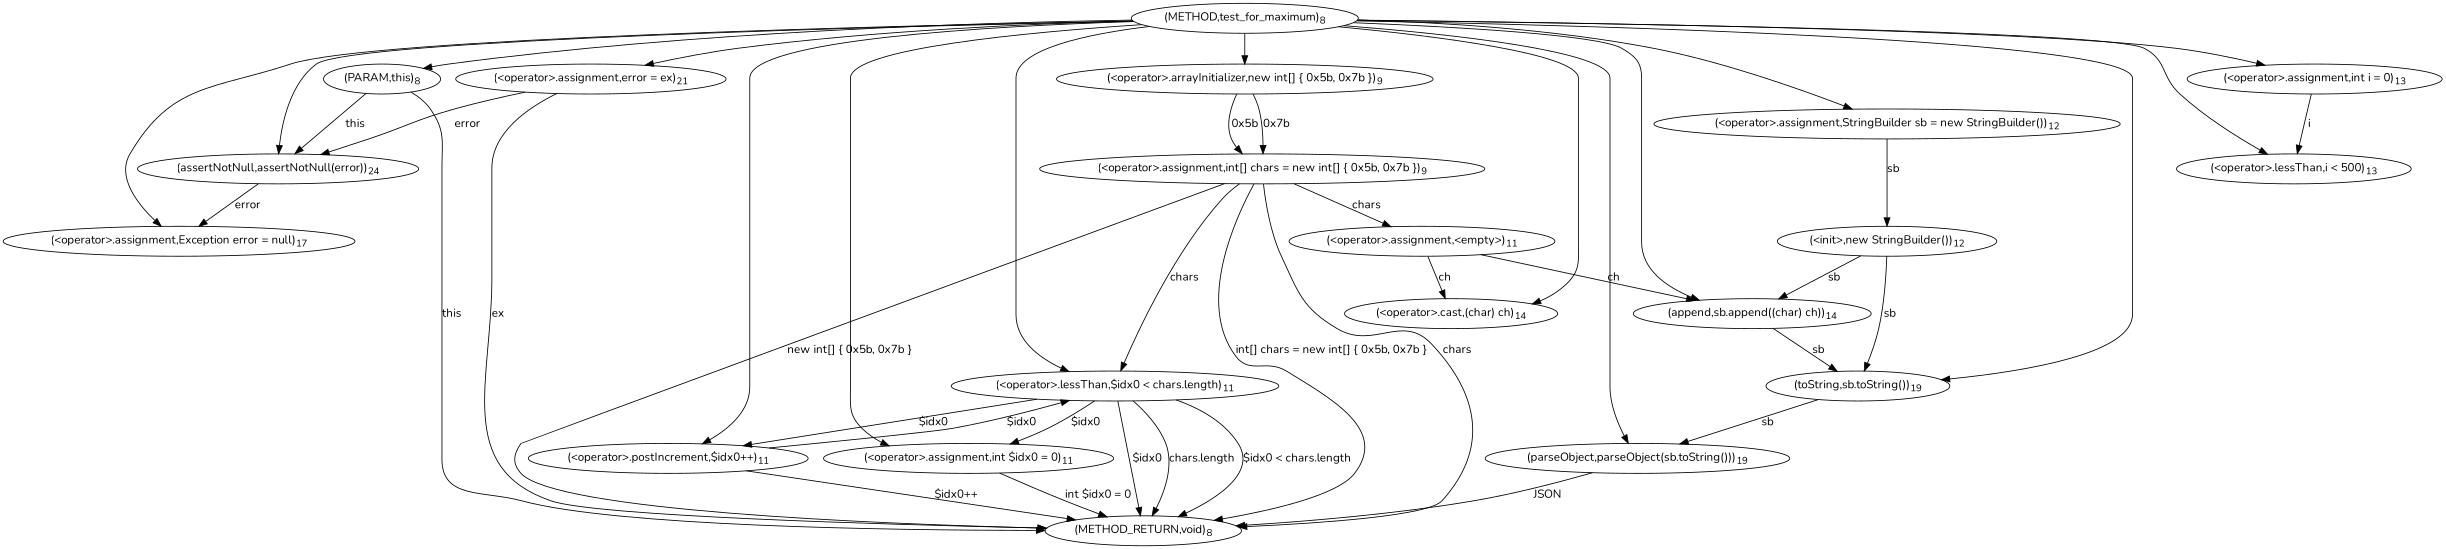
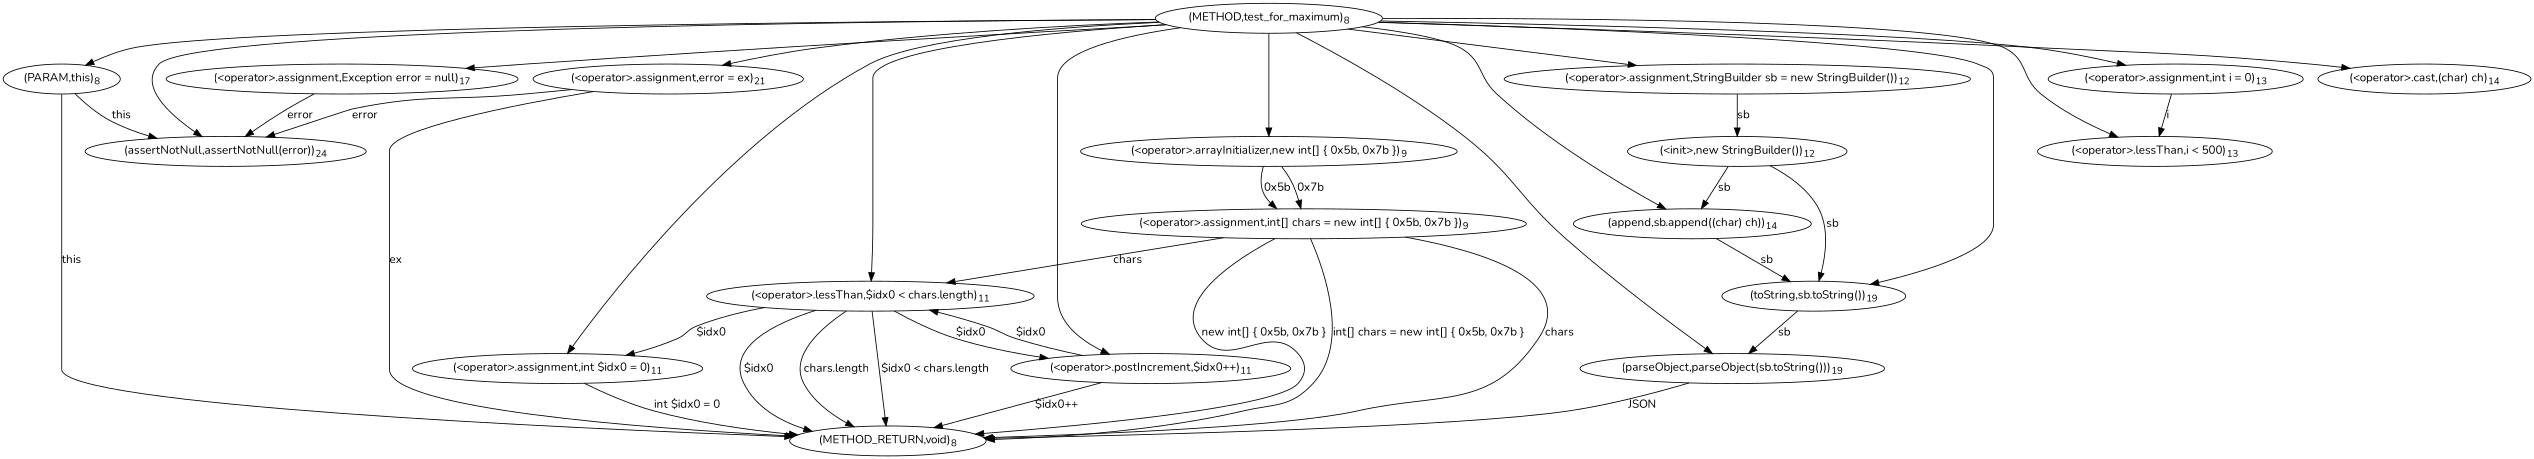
(232, 203) -> (283, 112)
(1422, 241) -> none
